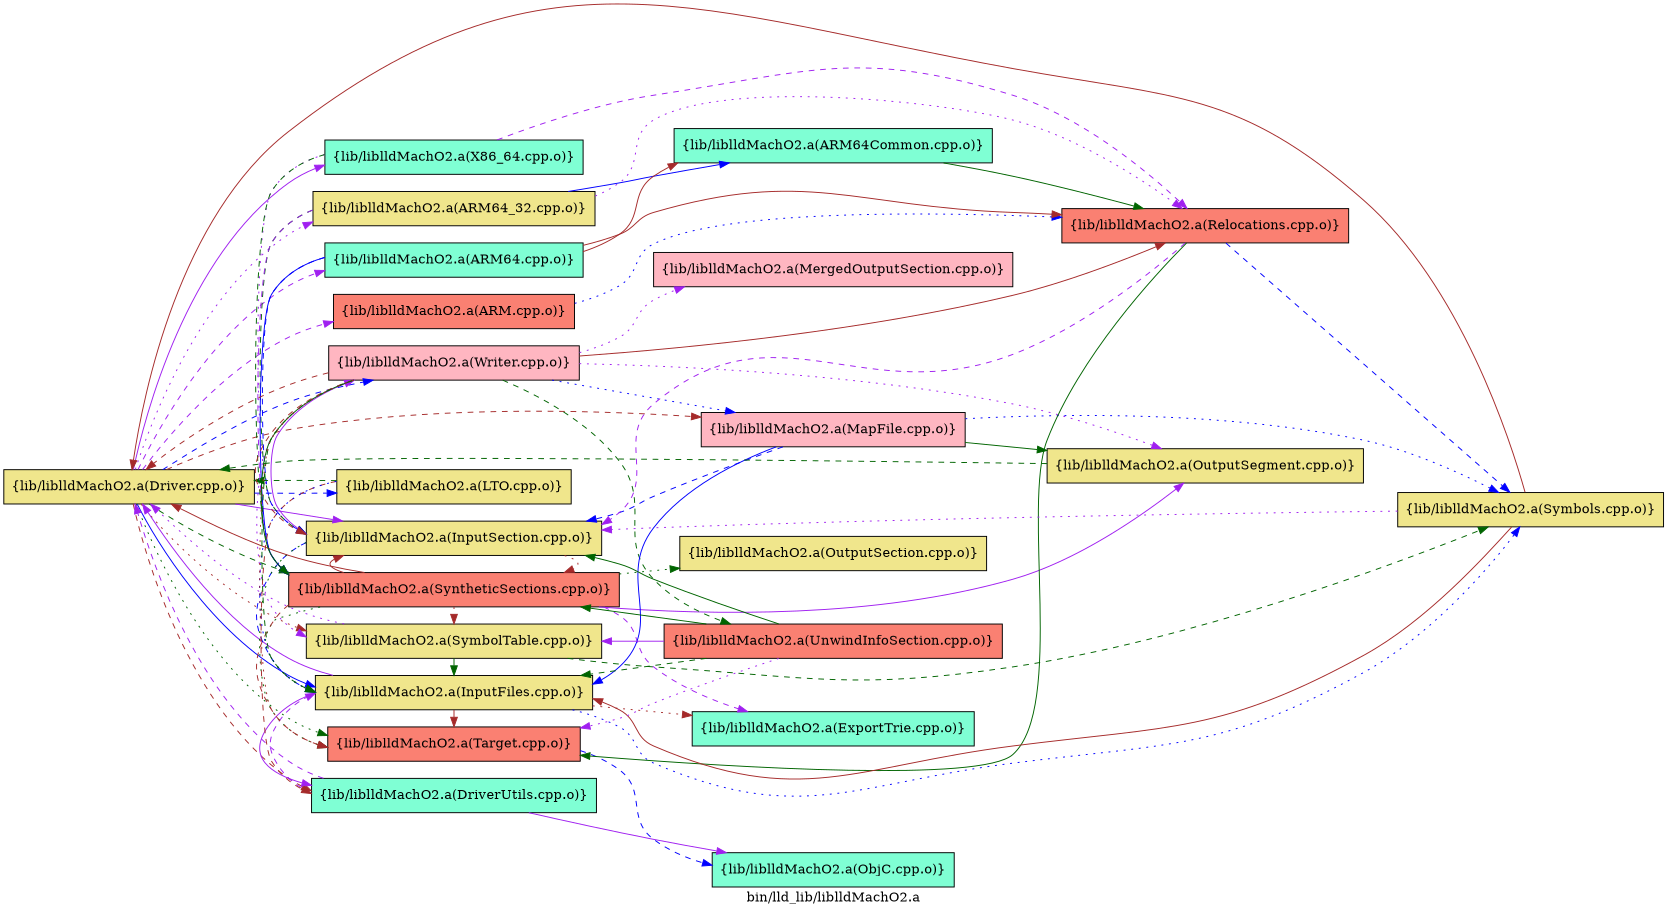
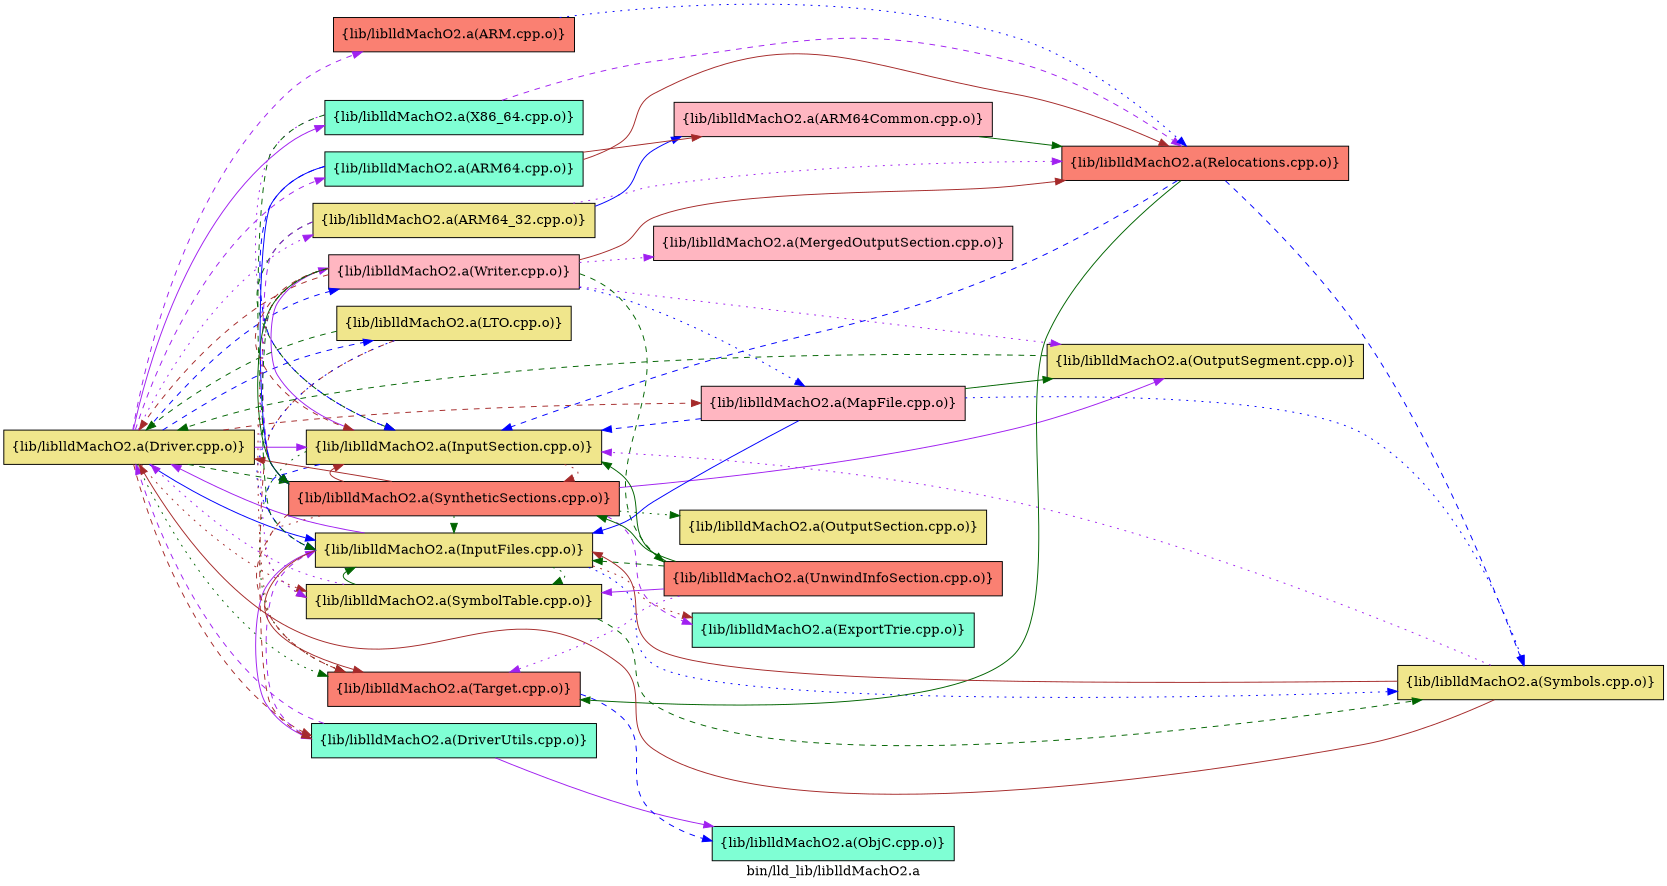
(833, 146) -> (833, 119)
(866, 368) -> (835, 328)
none -> (562, 572)
